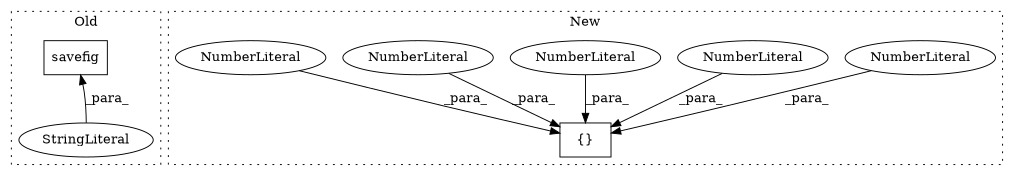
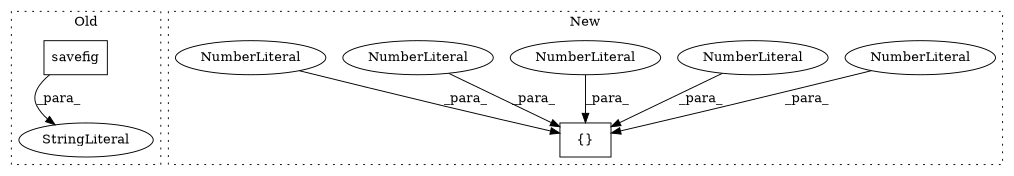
(85, 103) -> (35, 96)
